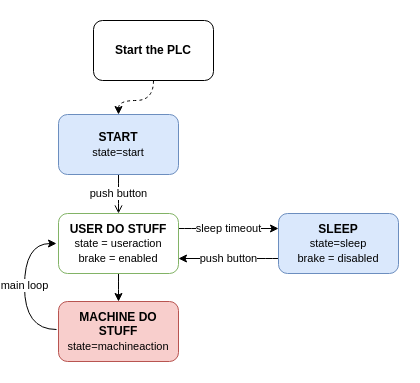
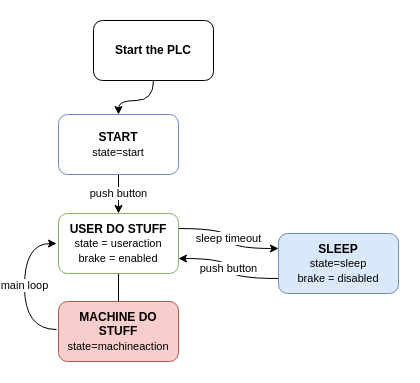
(141, 100) -> (141, 100)
(119, 145) -> (119, 145)
(119, 207) -> (119, 206)
(339, 244) -> (339, 264)
(119, 293) -> (119, 296)
